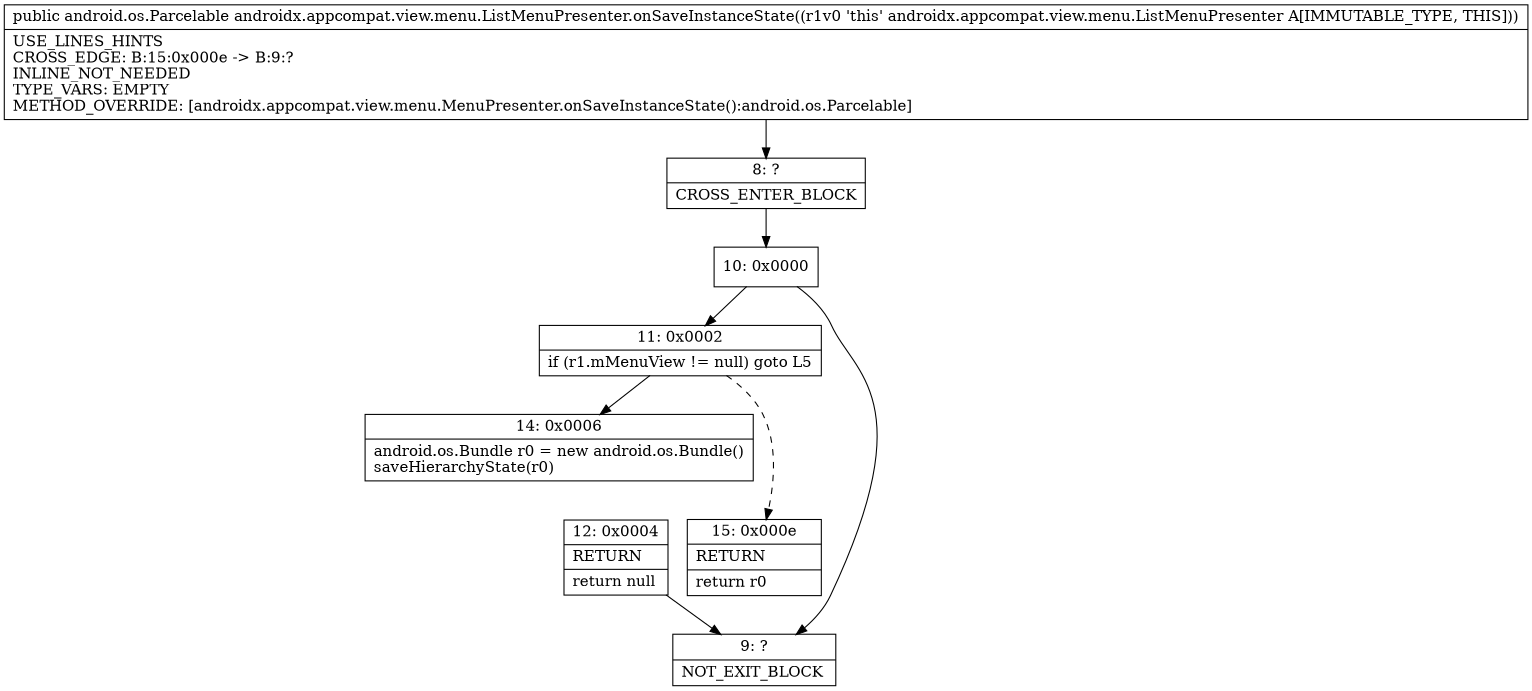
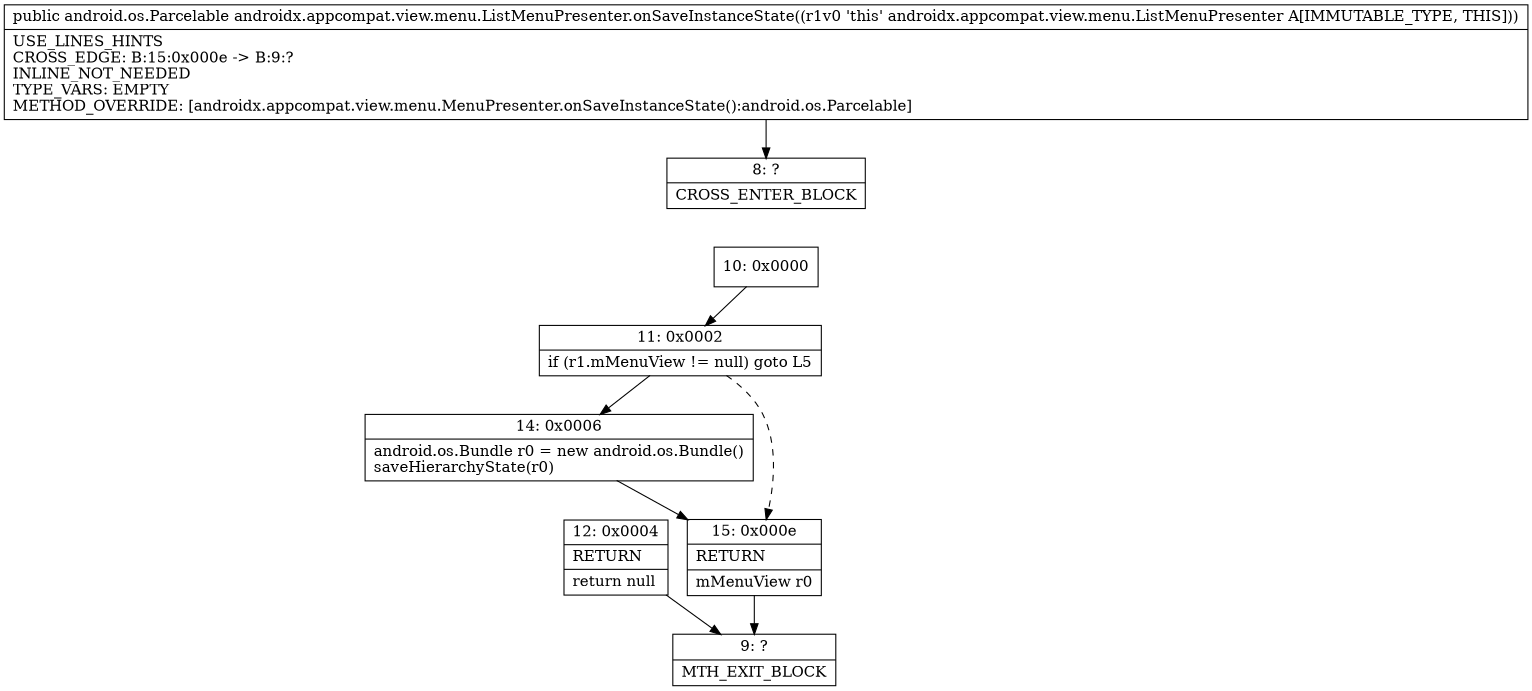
(766, 222) -> none
(875, 453) -> (754, 609)
none -> (647, 498)
(732, 582) -> (754, 582)
(753, 672) -> (754, 672)
